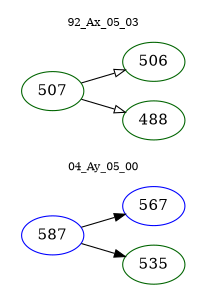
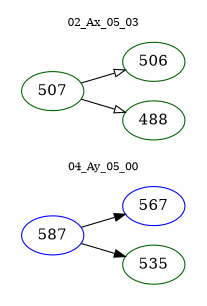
(103, 23) -> (103, 23)
